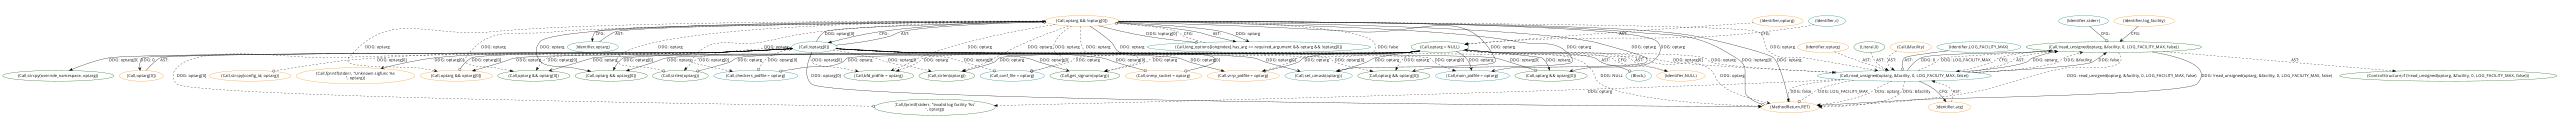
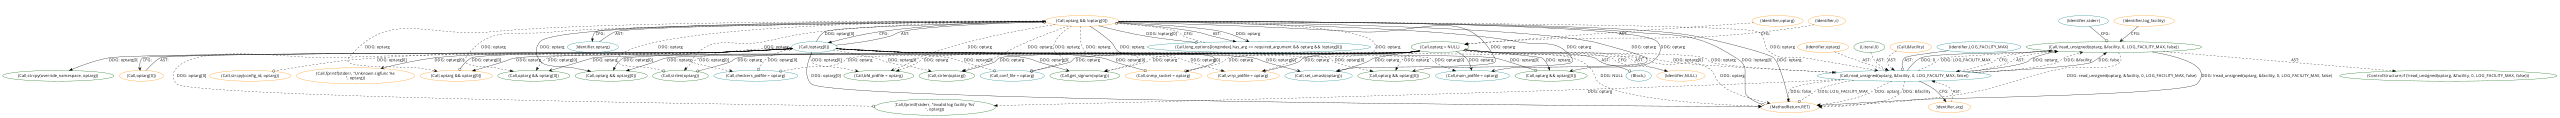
(1827, 21) -> (1827, 21)
(1388, 47) -> (1388, 47)
(1568, 53) -> (1568, 53)
(1030, 54) -> (1030, 54)
(1100, 54) -> (1100, 54)
(1225, 54) -> (1225, 54)
none -> (1303, 54)
(148, 60) -> (148, 60)
